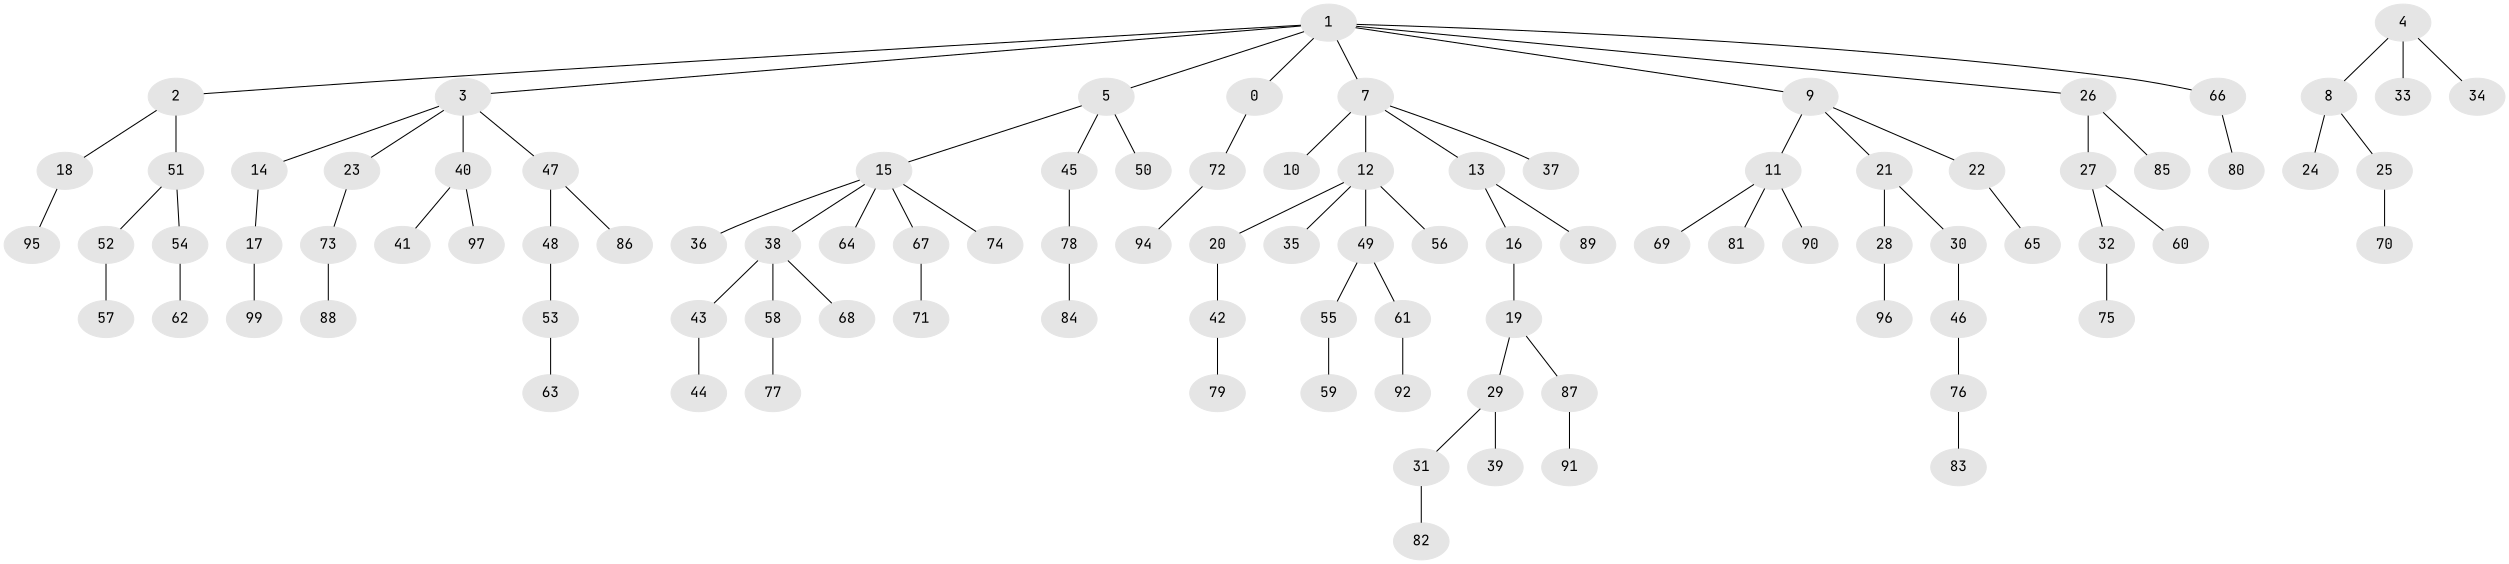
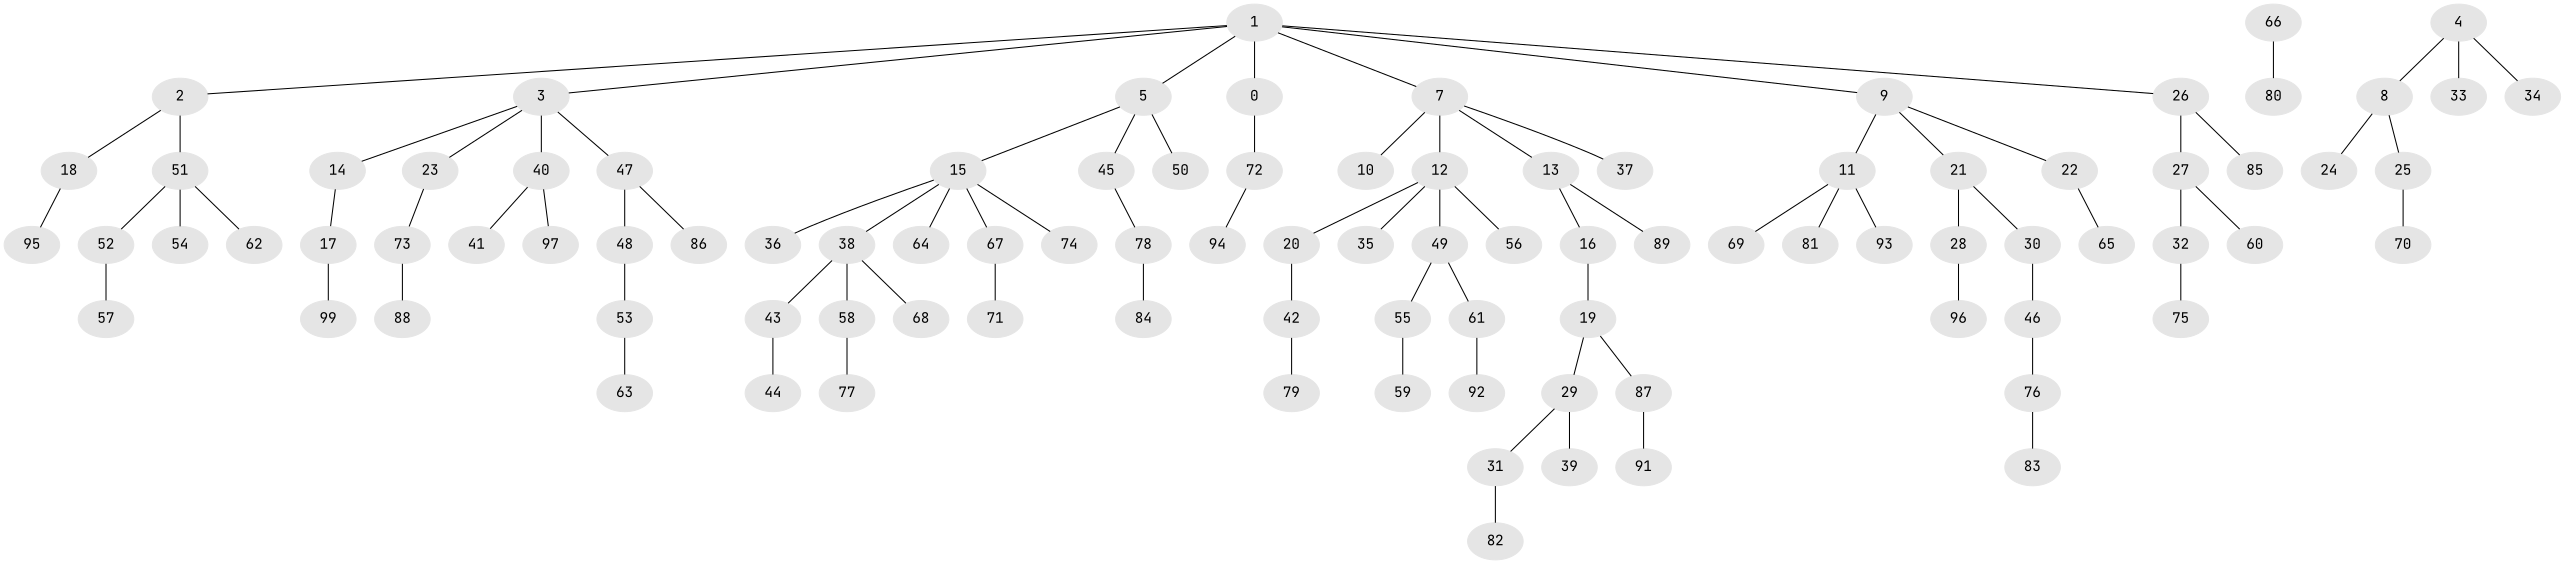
(1775, 45) -> none
(1810, 245) -> (1884, 245)
(180, 282) -> (217, 208)
